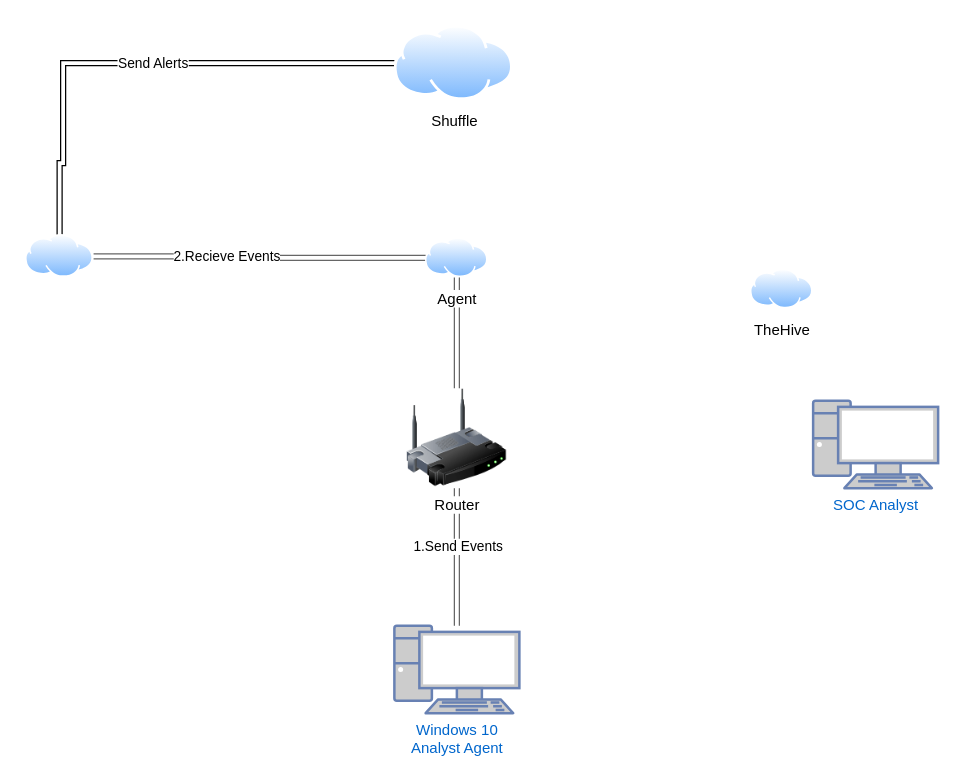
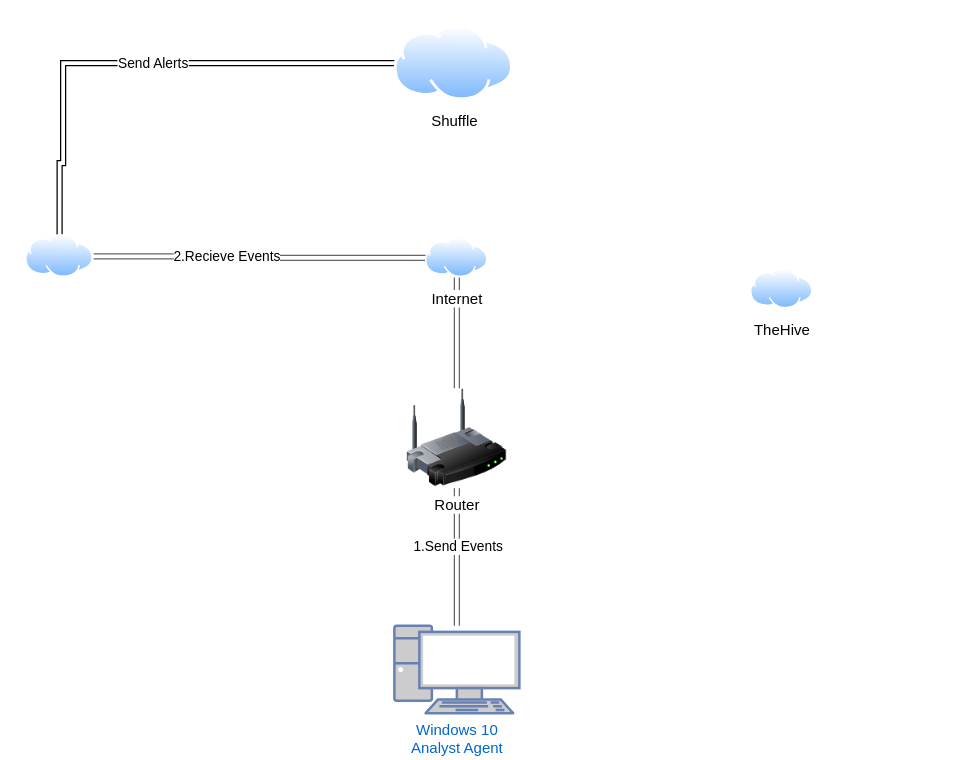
(458, 300) -> (458, 300)
(876, 444) -> none
